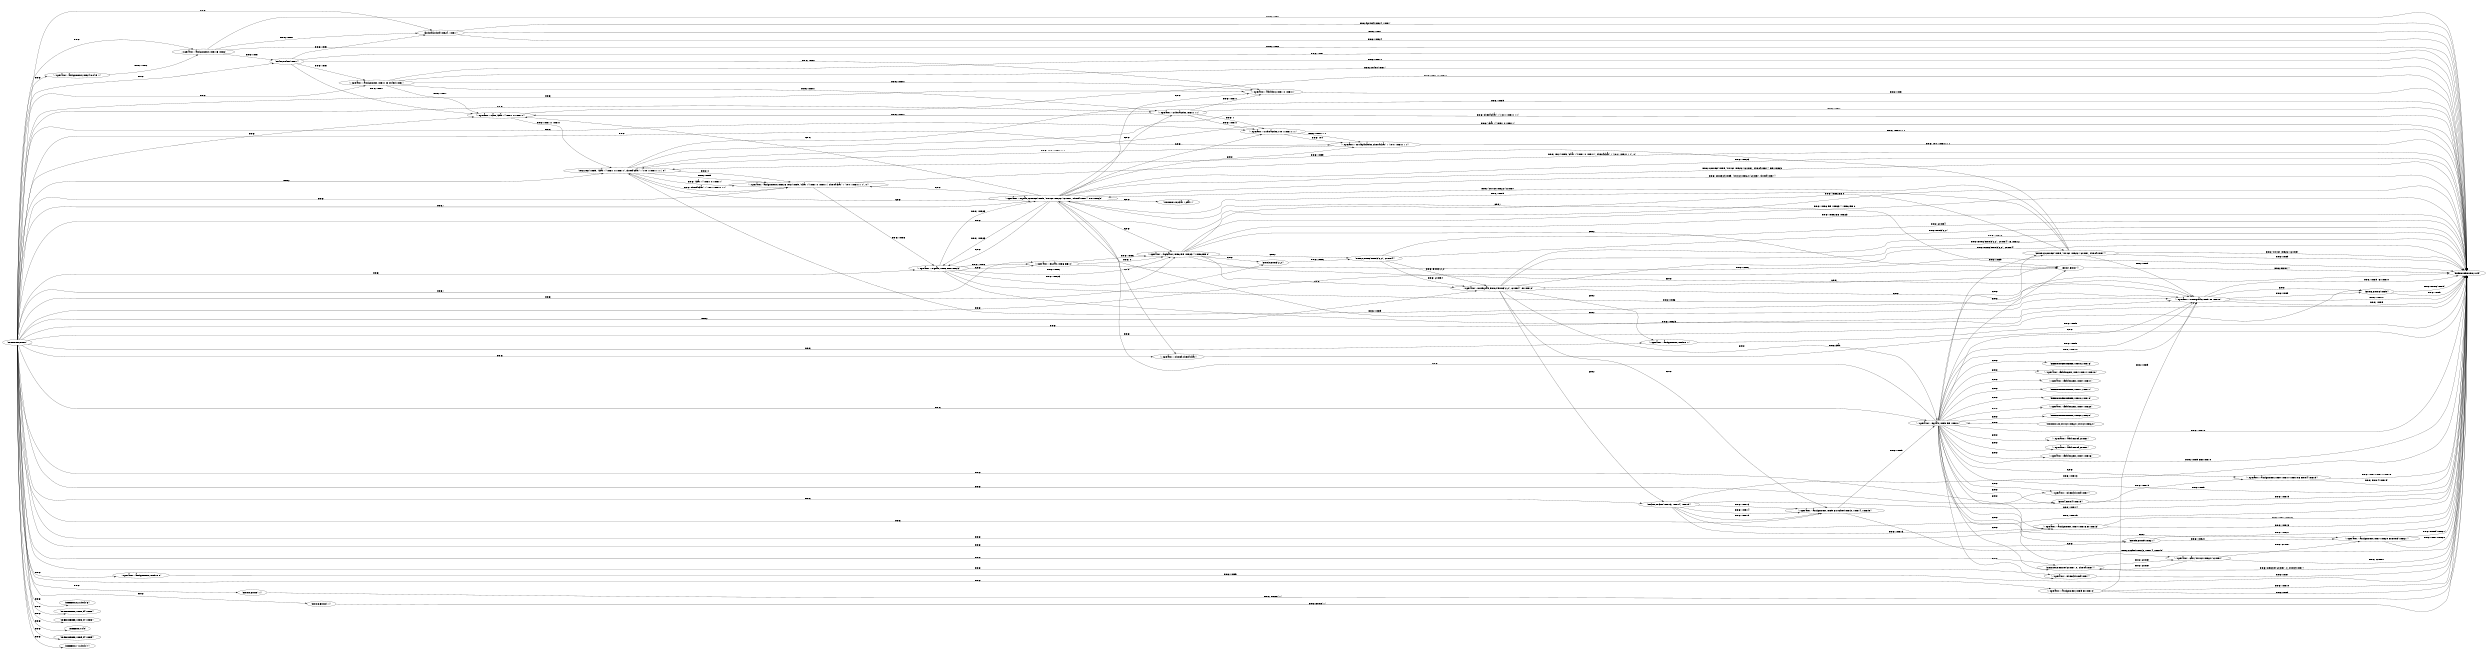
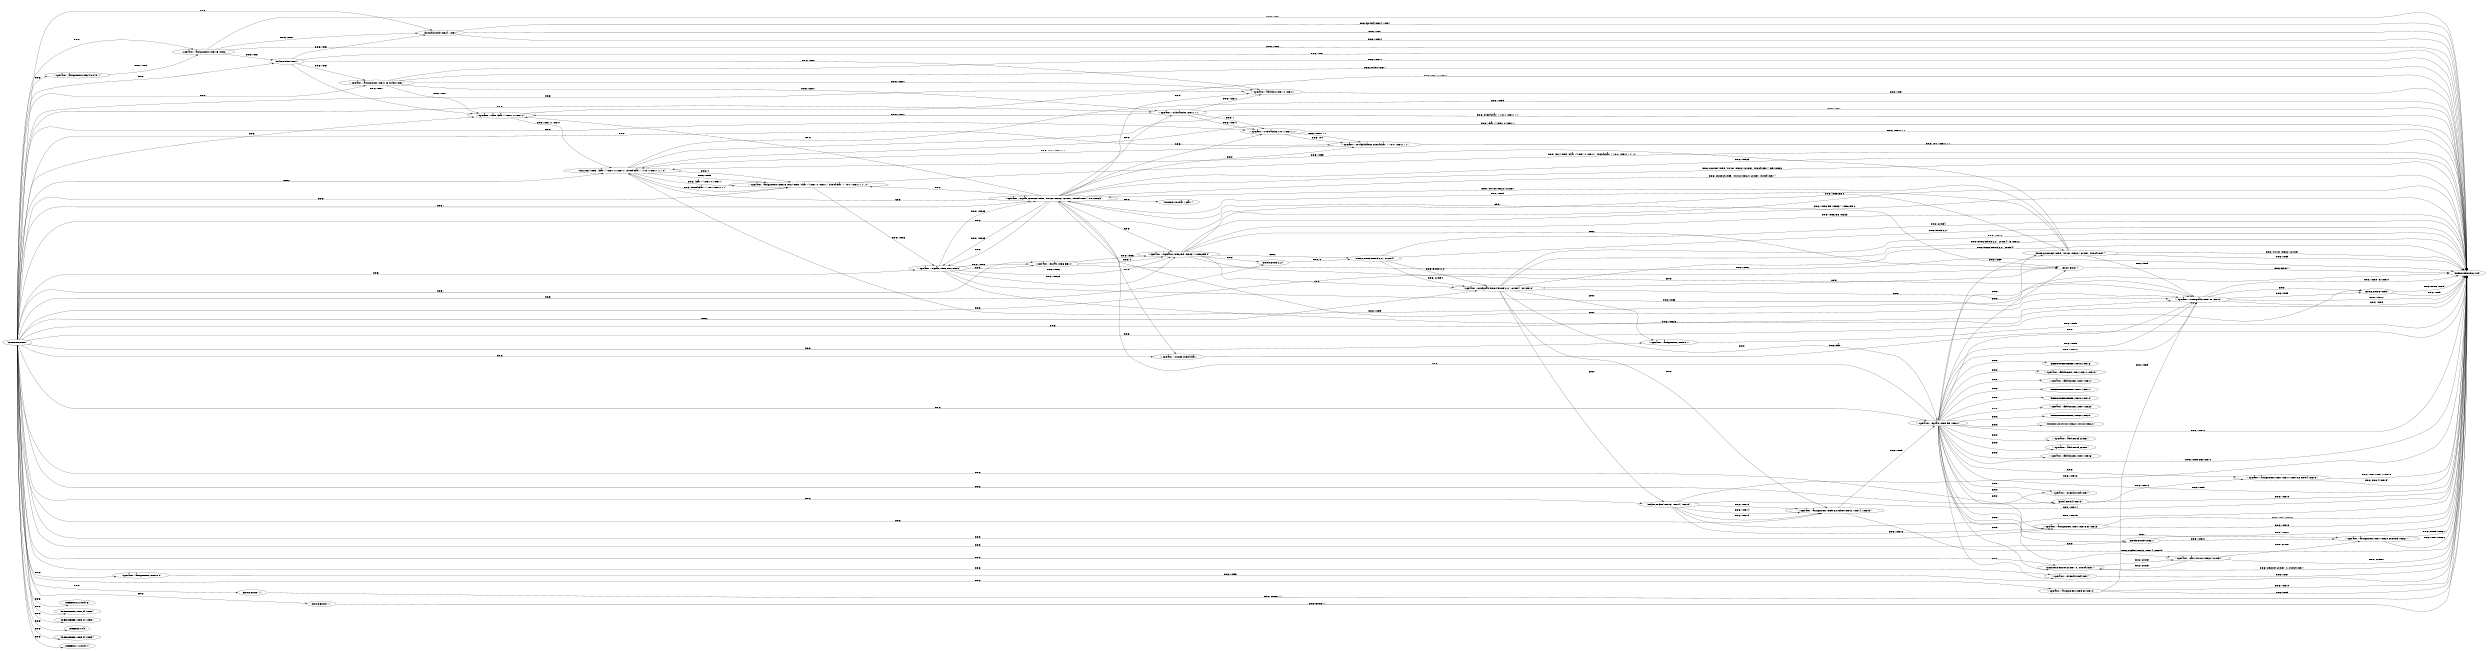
(1317, 259) -> (1317, 259)
(2003, 423) -> (1999, 426)
